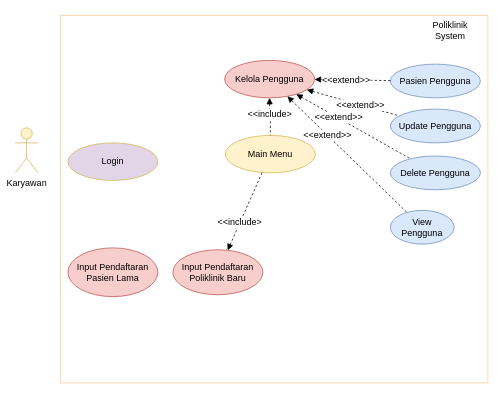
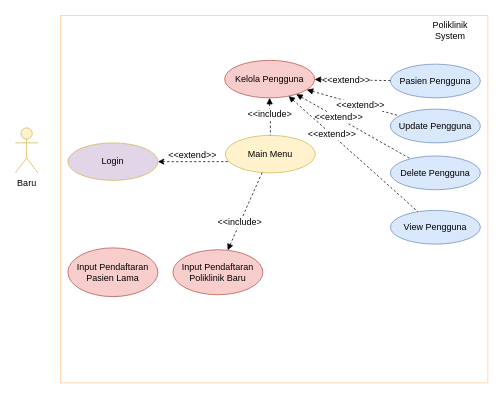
none -> (195, 162)
(27, 184) -> (27, 184)
(422, 227) -> (435, 227)
